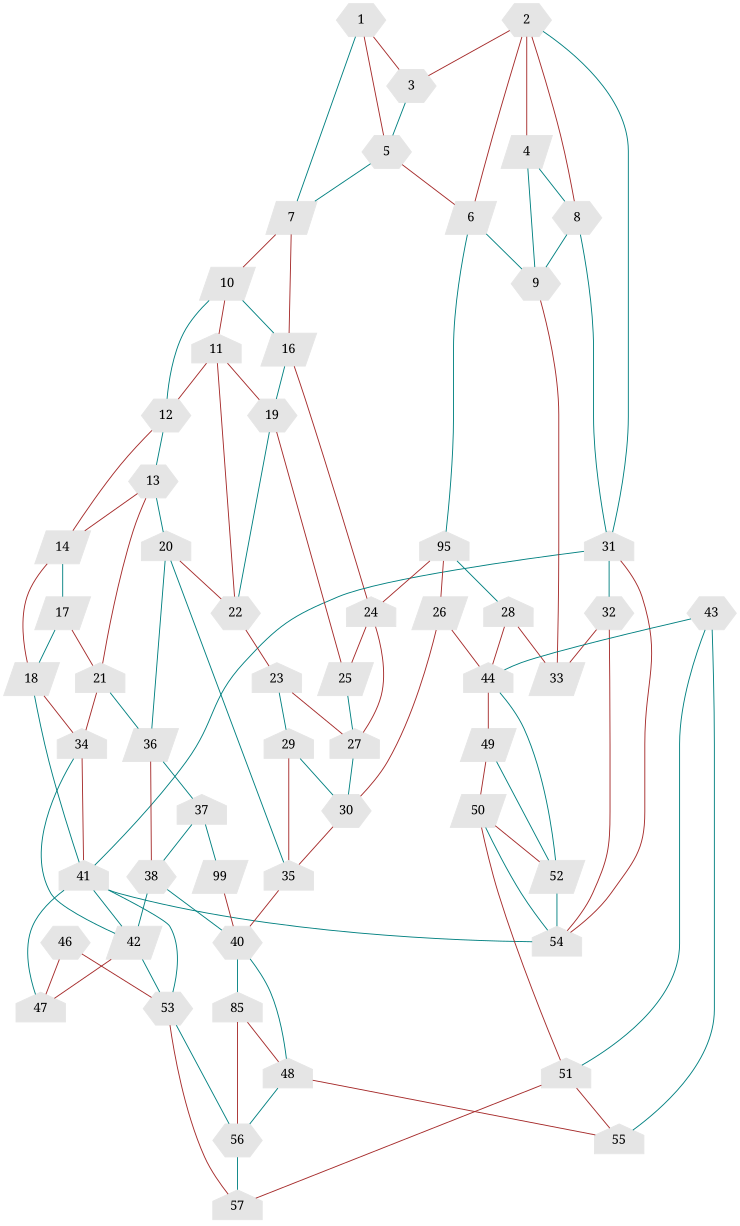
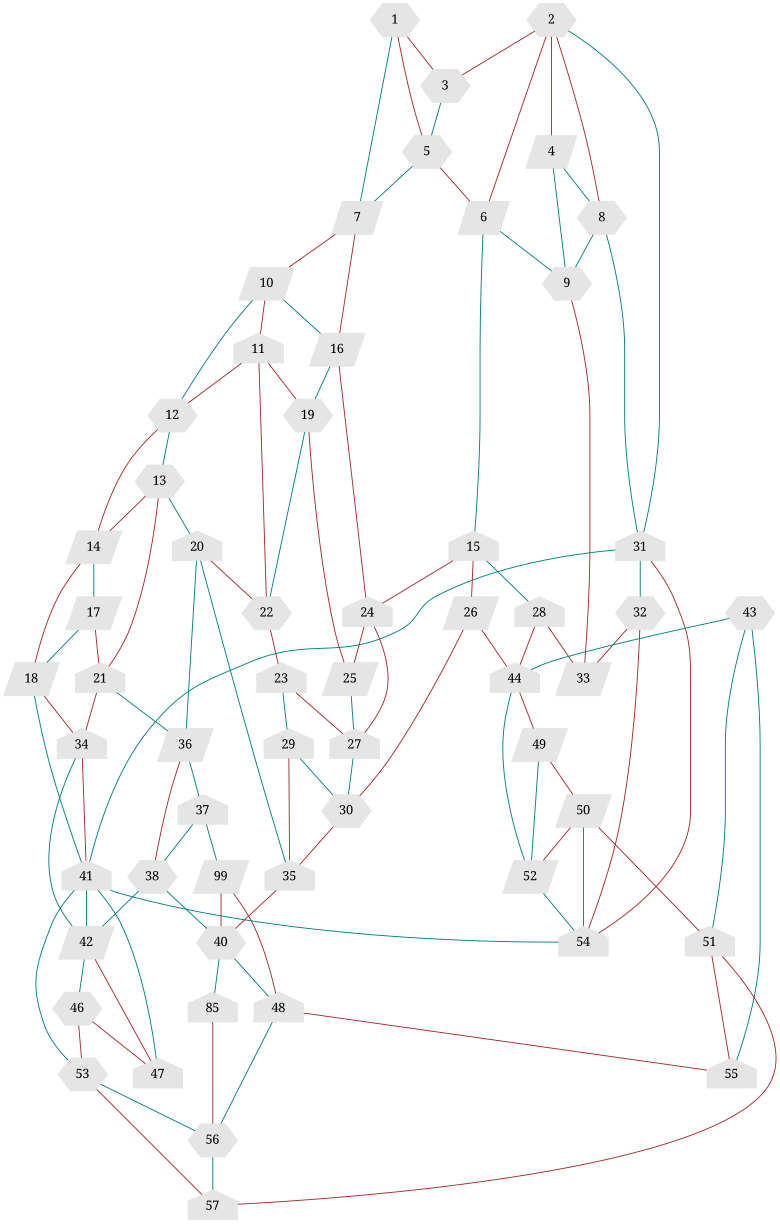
(444, 547) -> (474, 547)
(151, 976) -> (82, 976)
(263, 1042) -> (260, 941)
